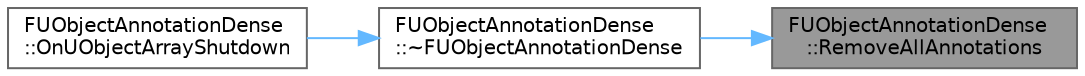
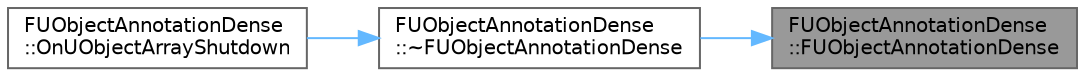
(925, 38) -> (925, 38)
